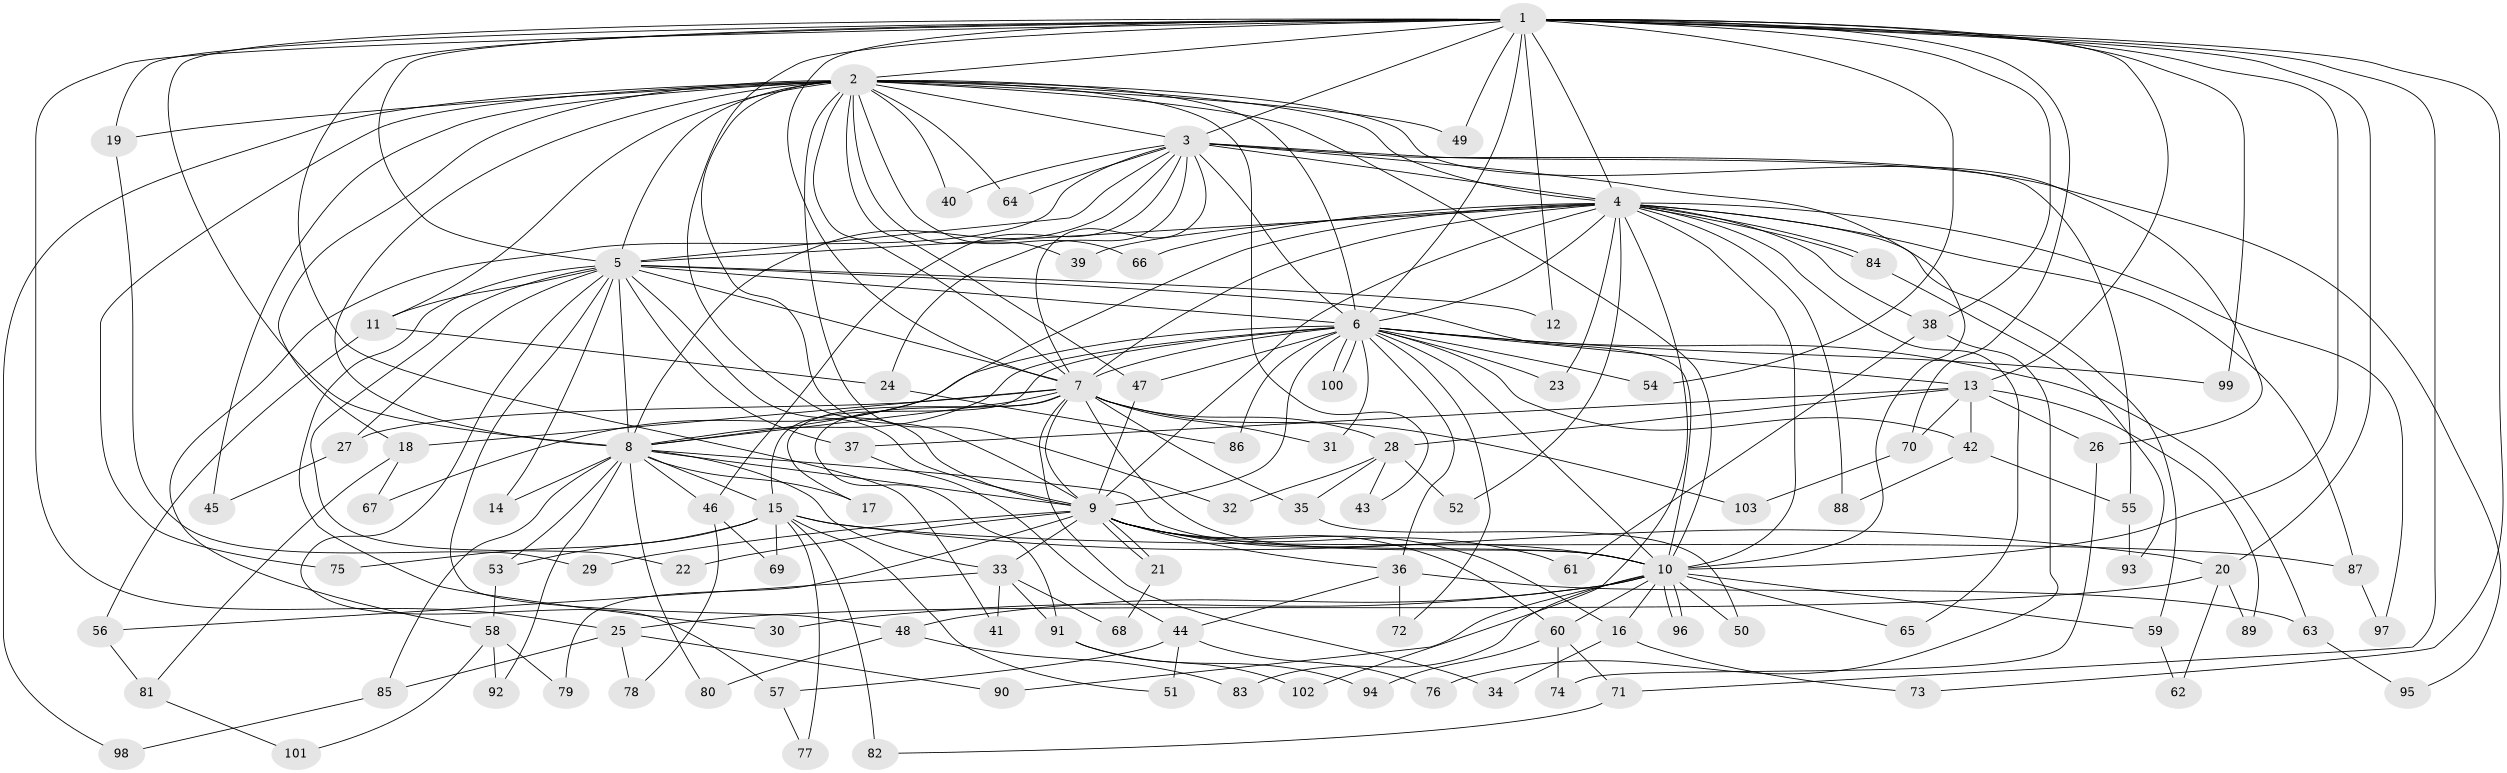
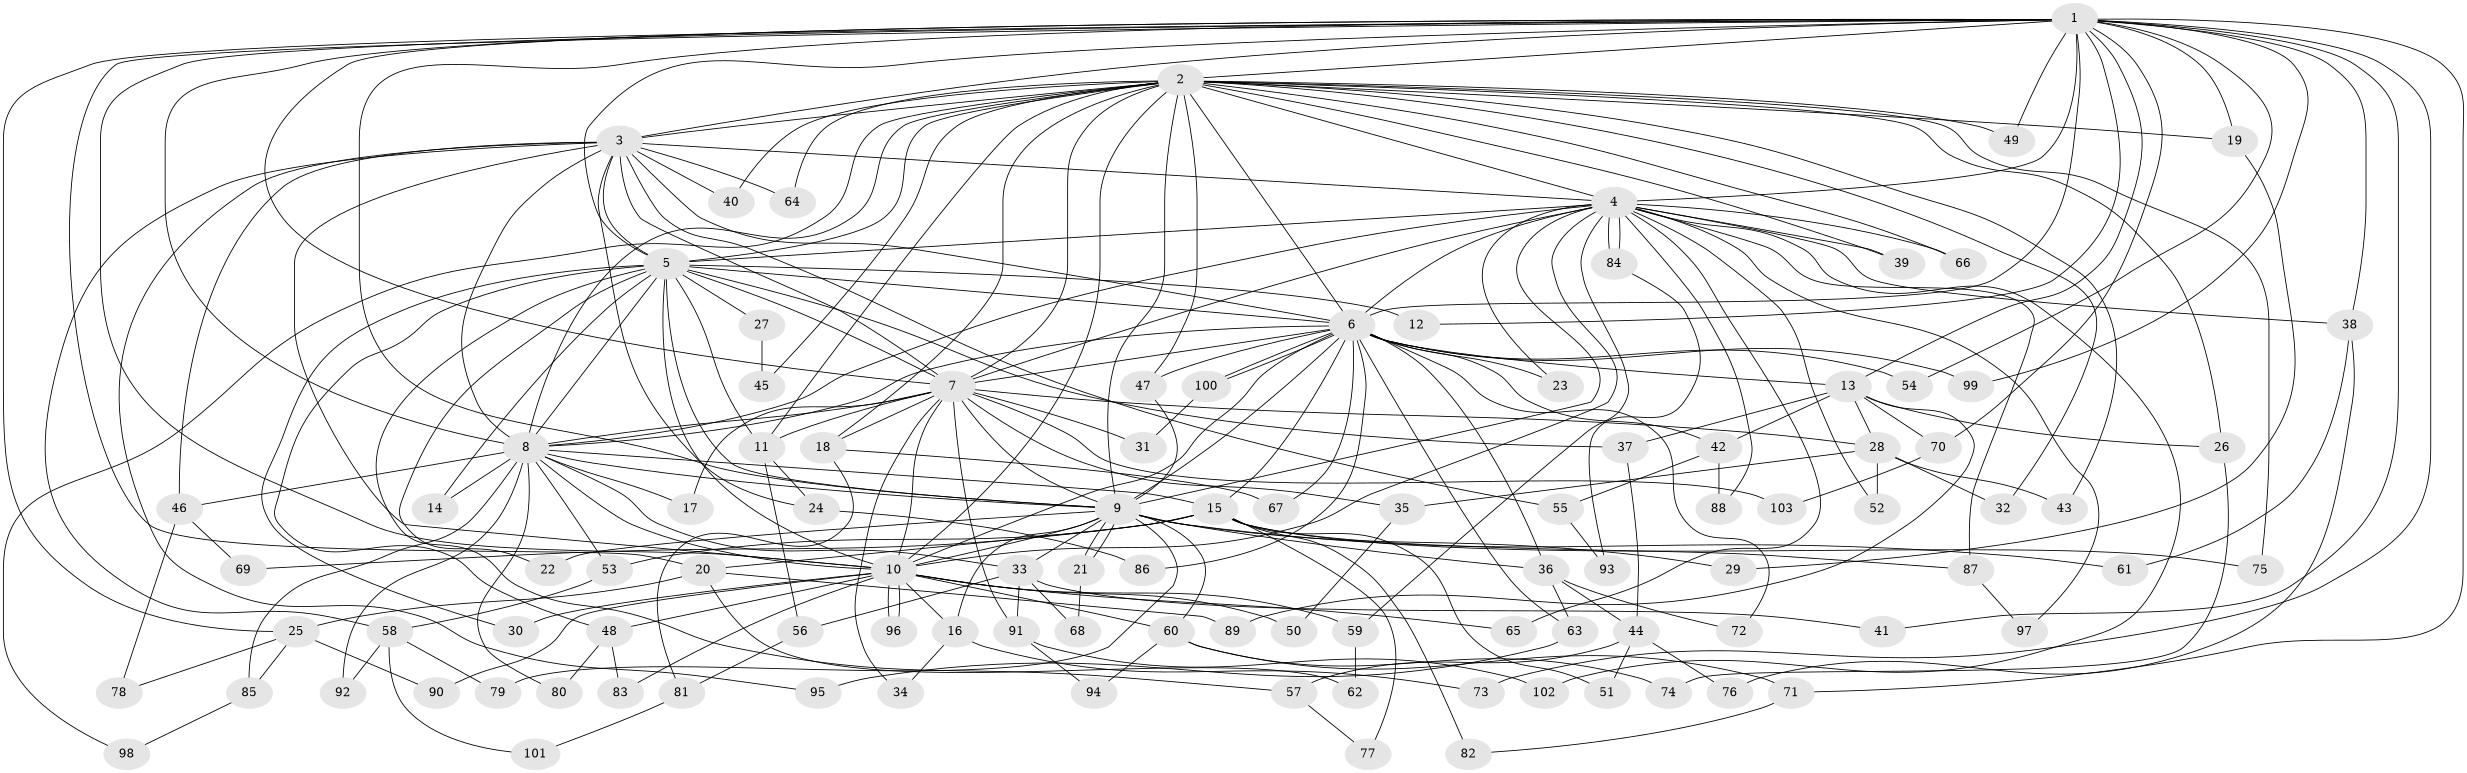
(1367, 391) -> (1166, 426)
(708, 408) -> (855, 412)
